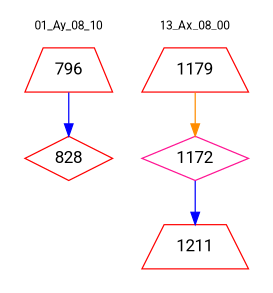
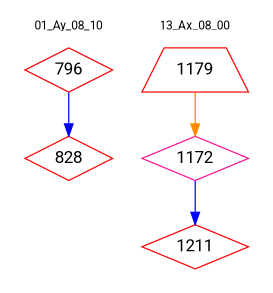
(69, 70) -> (69, 70)
(195, 247) -> (195, 247)
